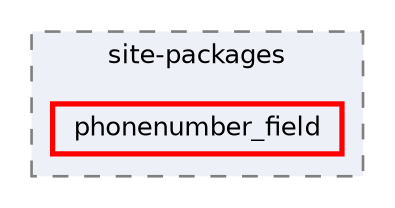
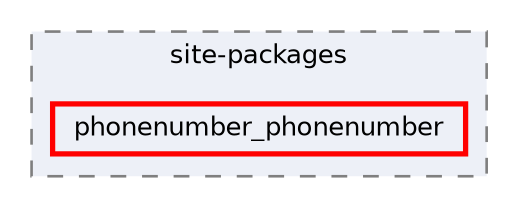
(197, 129) -> (259, 129)
